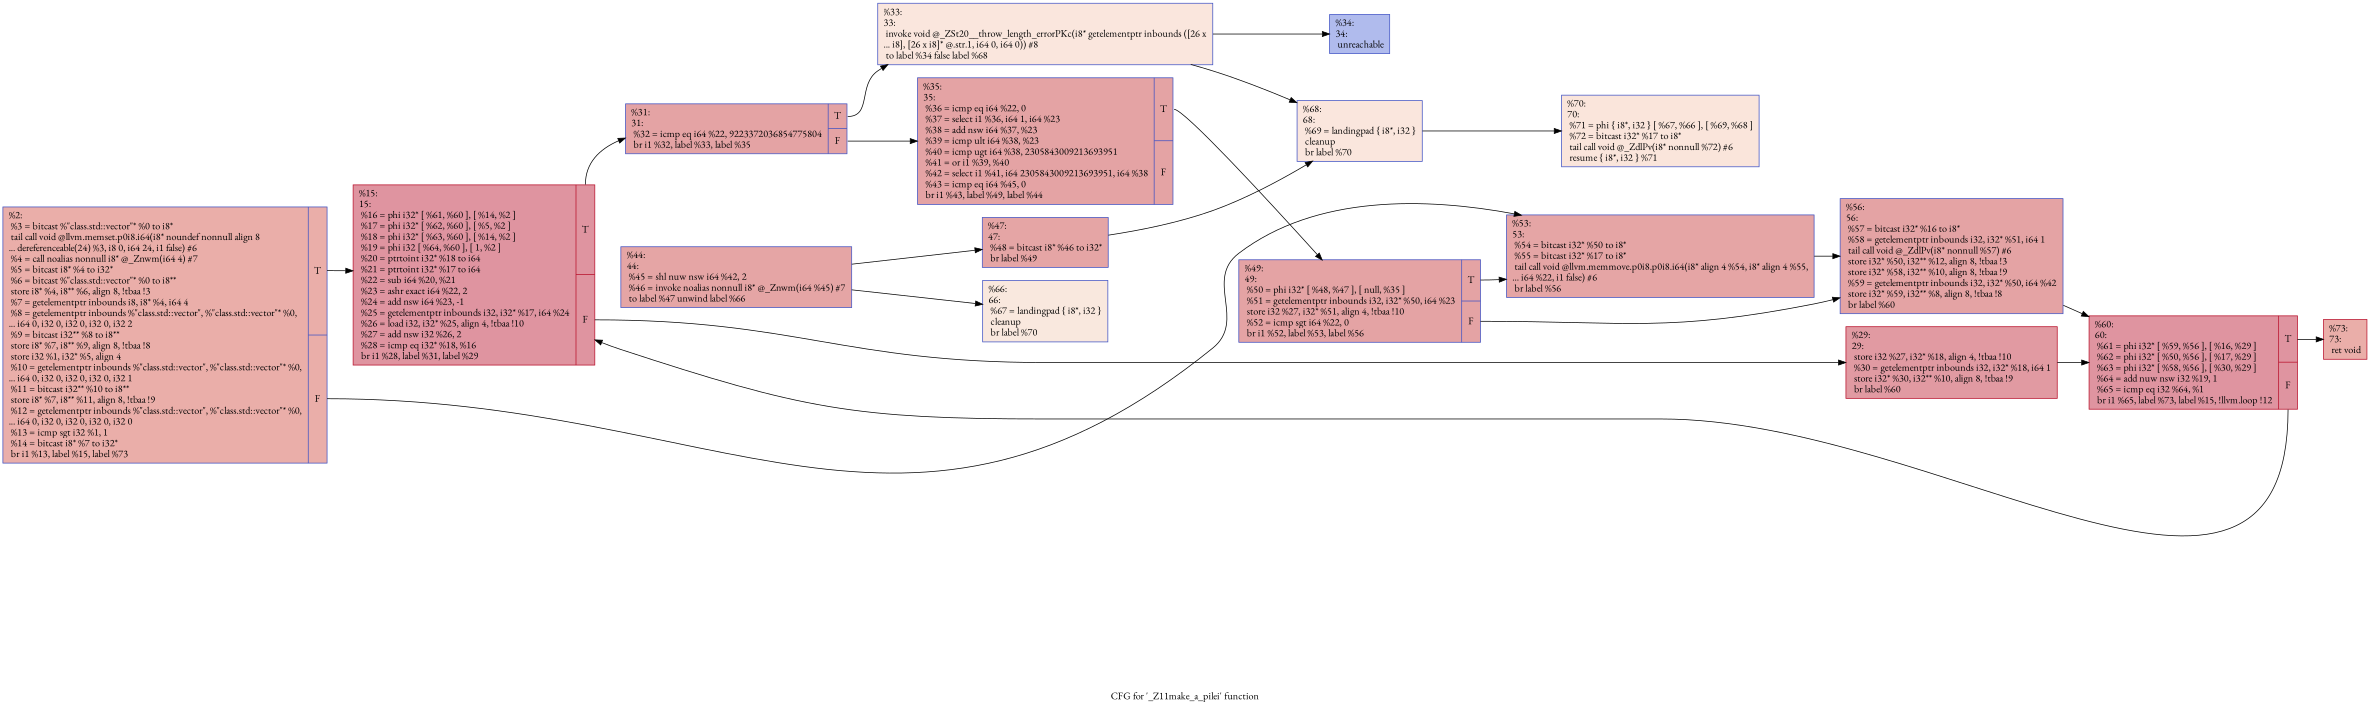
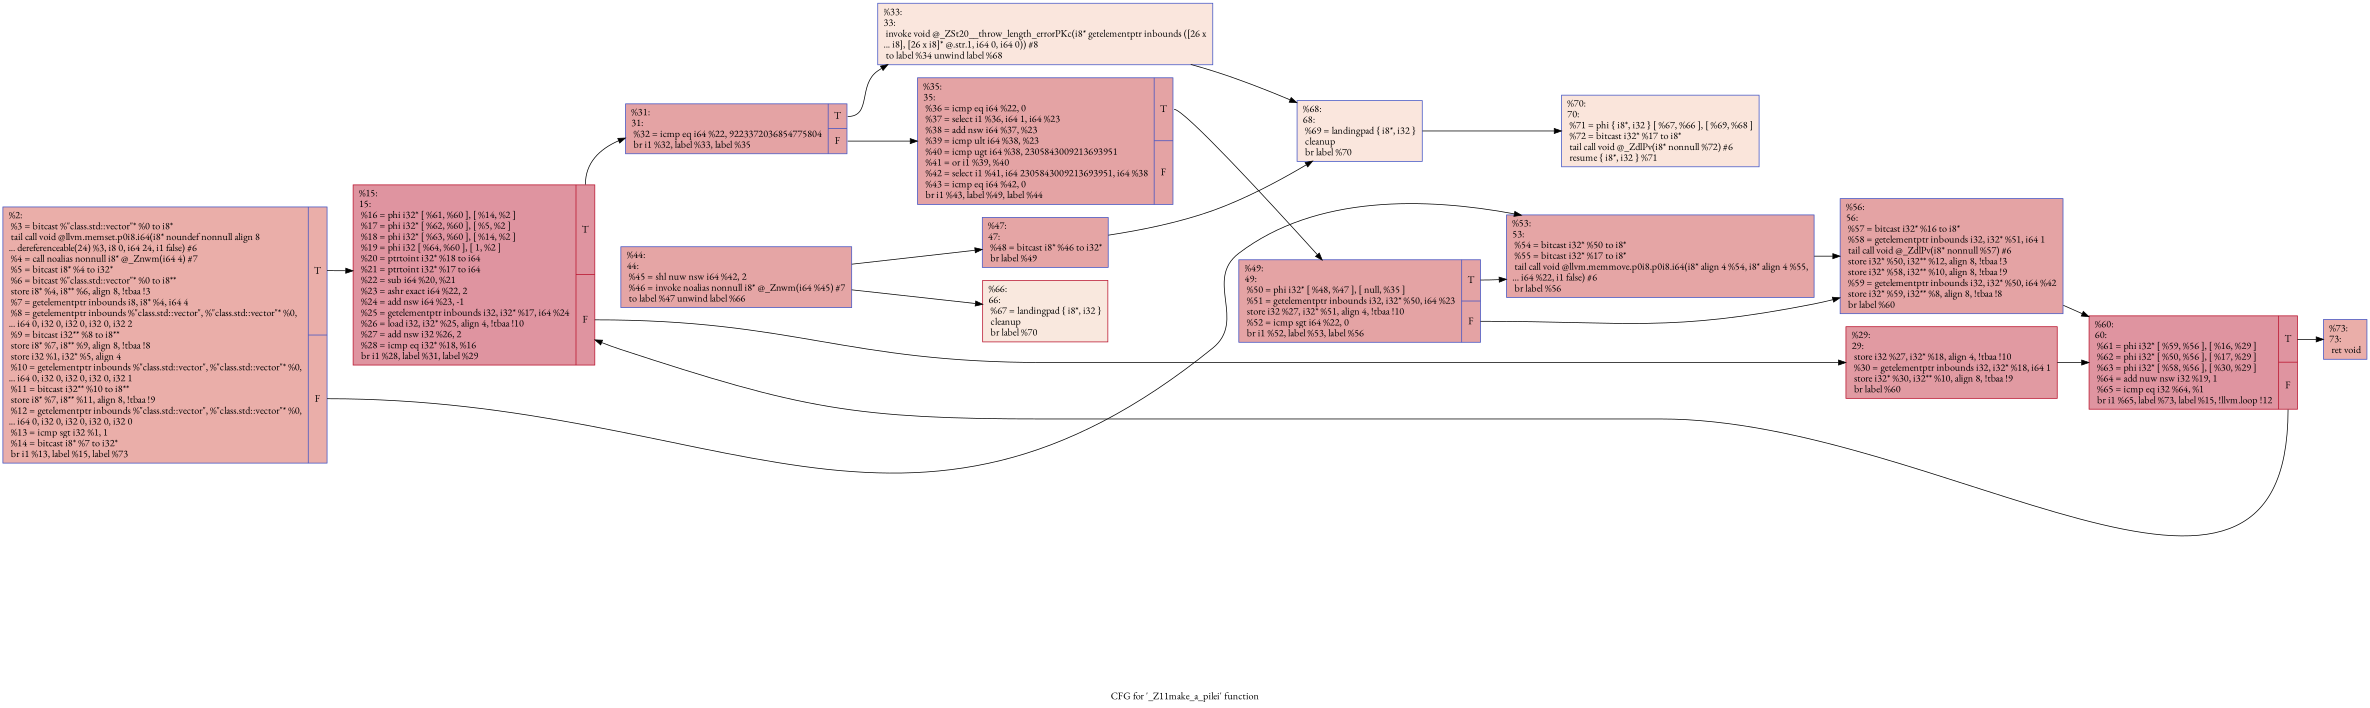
(1360, 34) -> none
(936, 55) -> (943, 55)
(975, 184) -> (975, 184)
(1045, 311) -> (1045, 311)
(2345, 339) -> (2345, 339)
